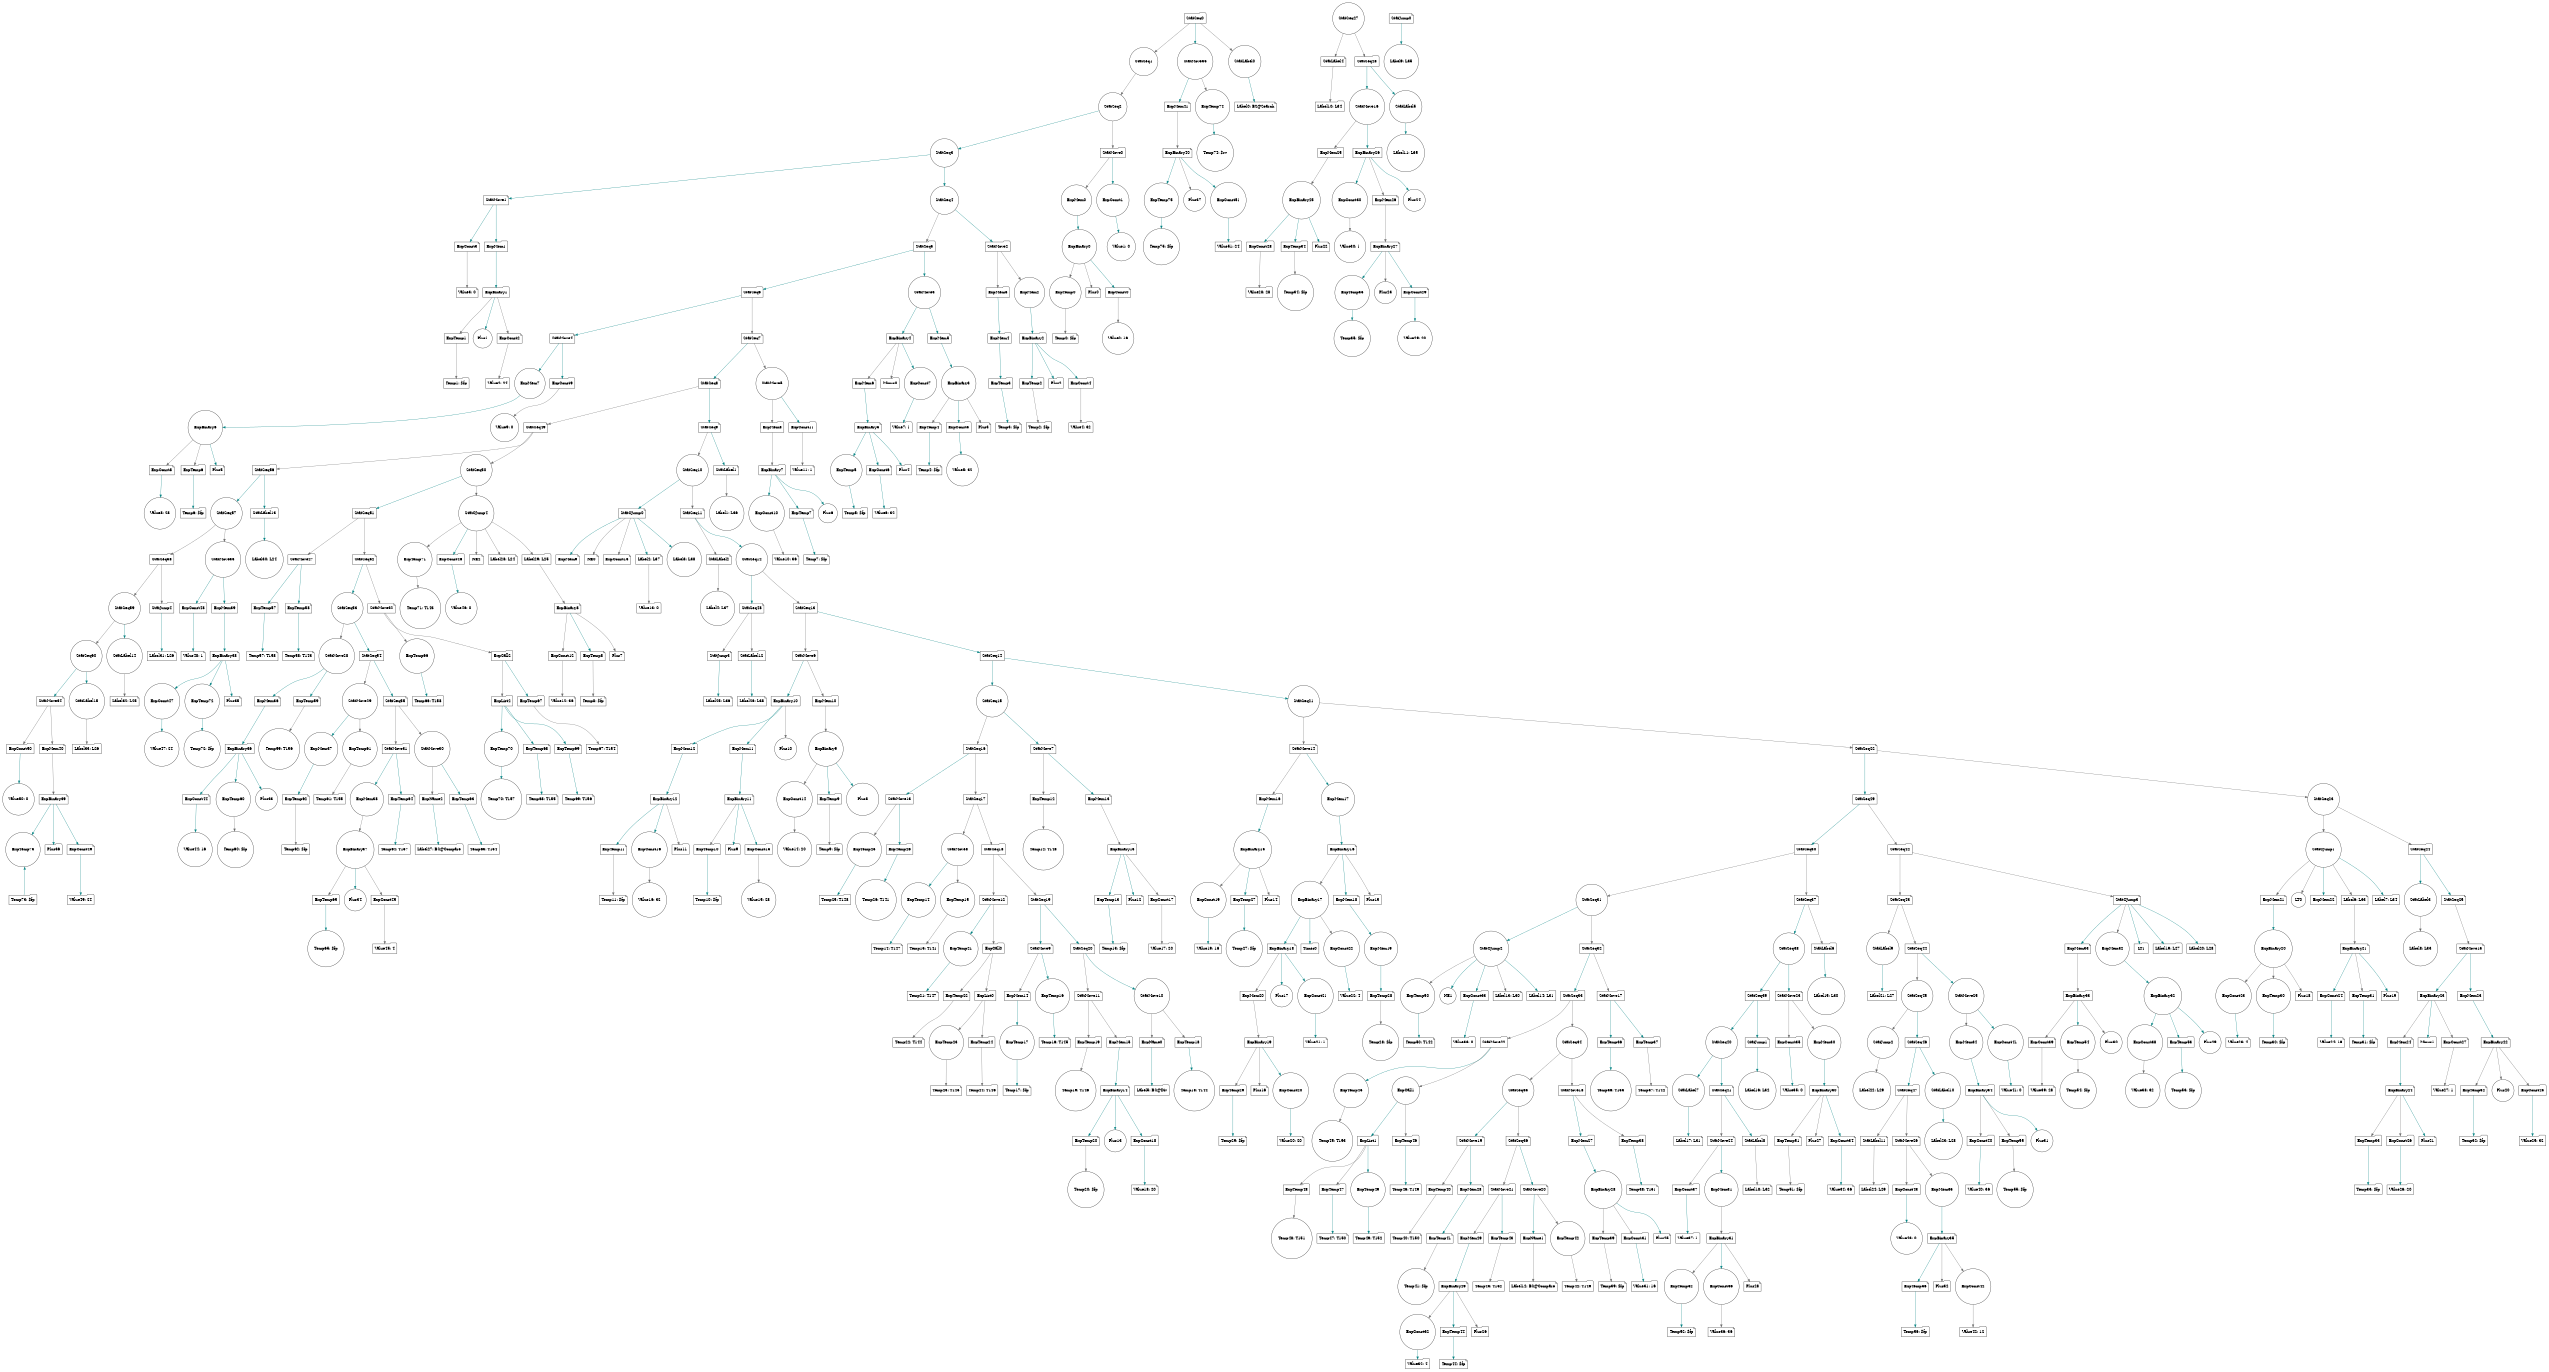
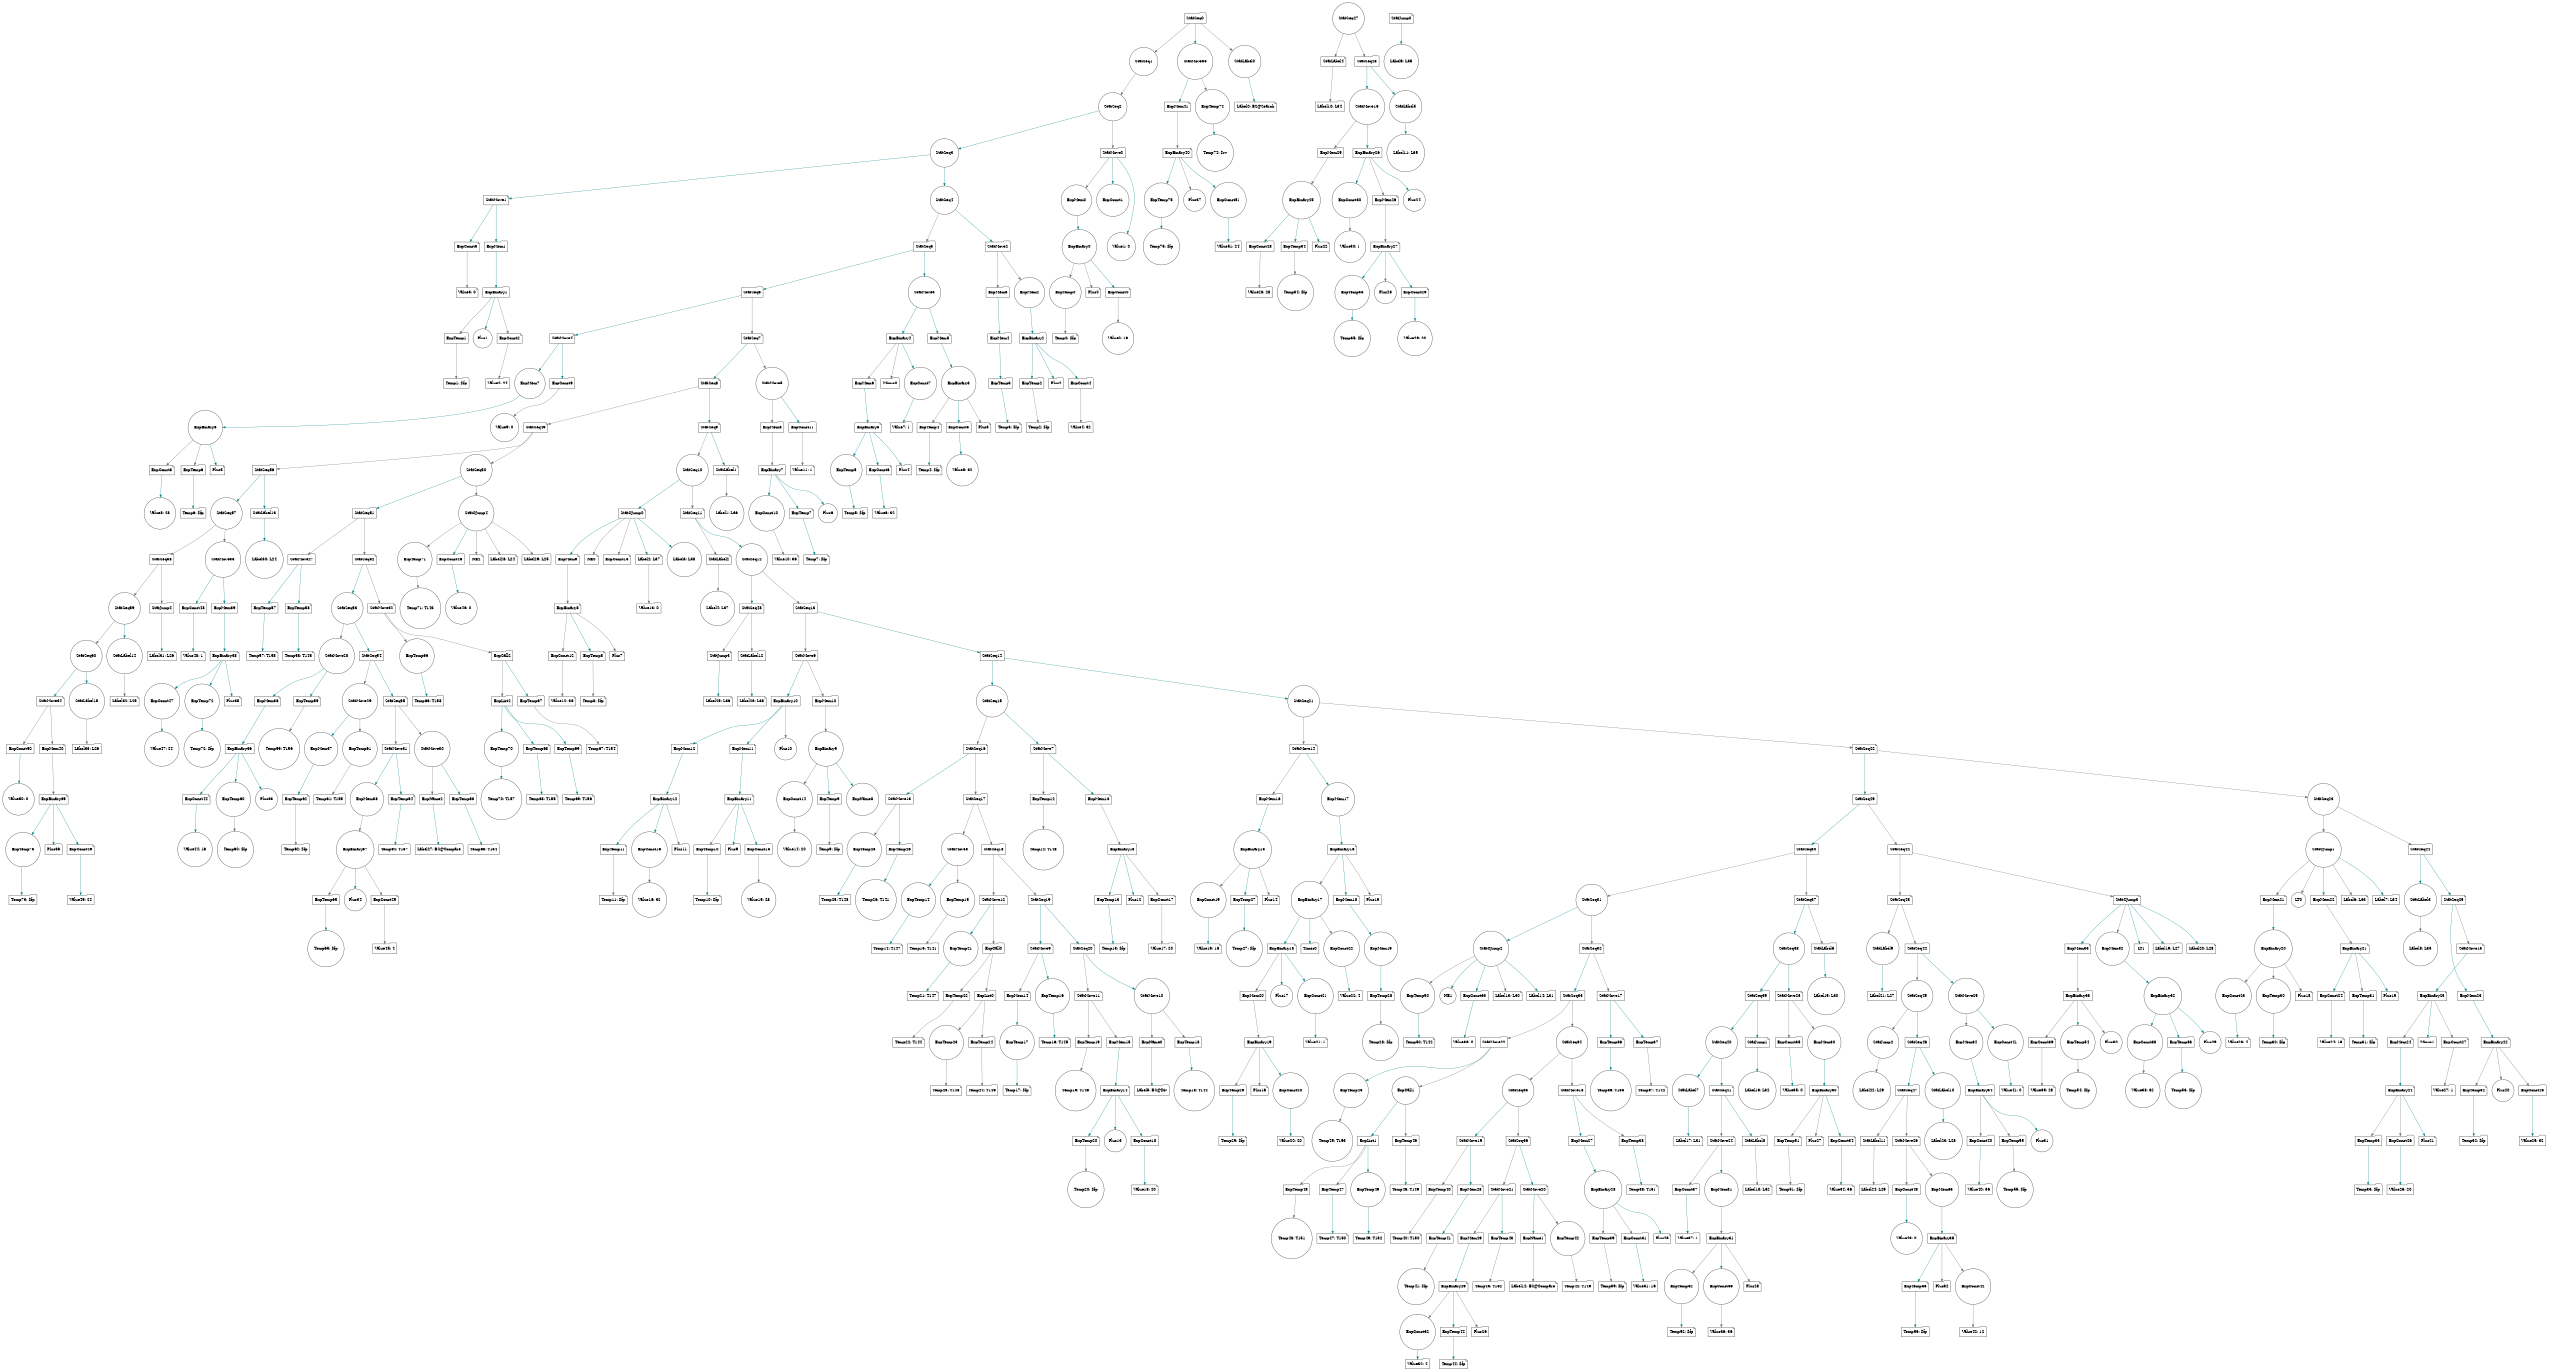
(1117, 223) -> (1134, 193)
(551, 583) -> (568, 583)
(863, 799) -> (863, 799)
(25, 882) -> (21, 880)
(2355, 923) -> (2338, 923)
(2471, 971) -> (2451, 948)
